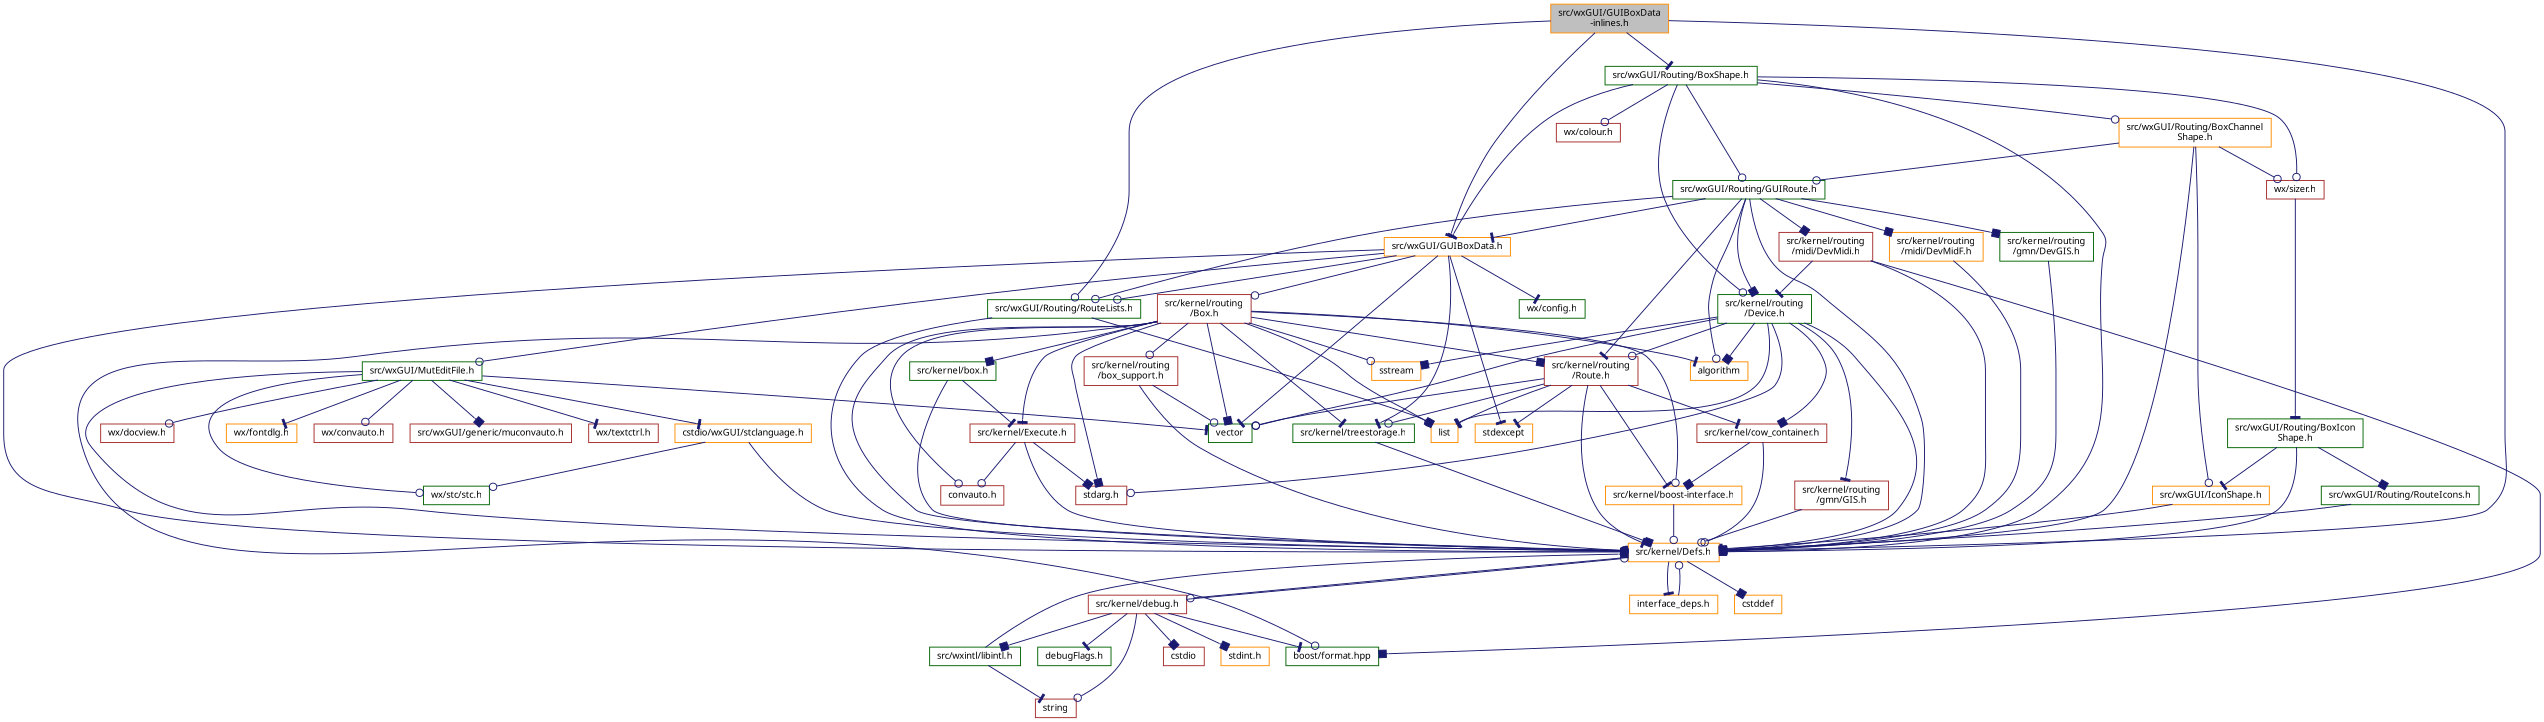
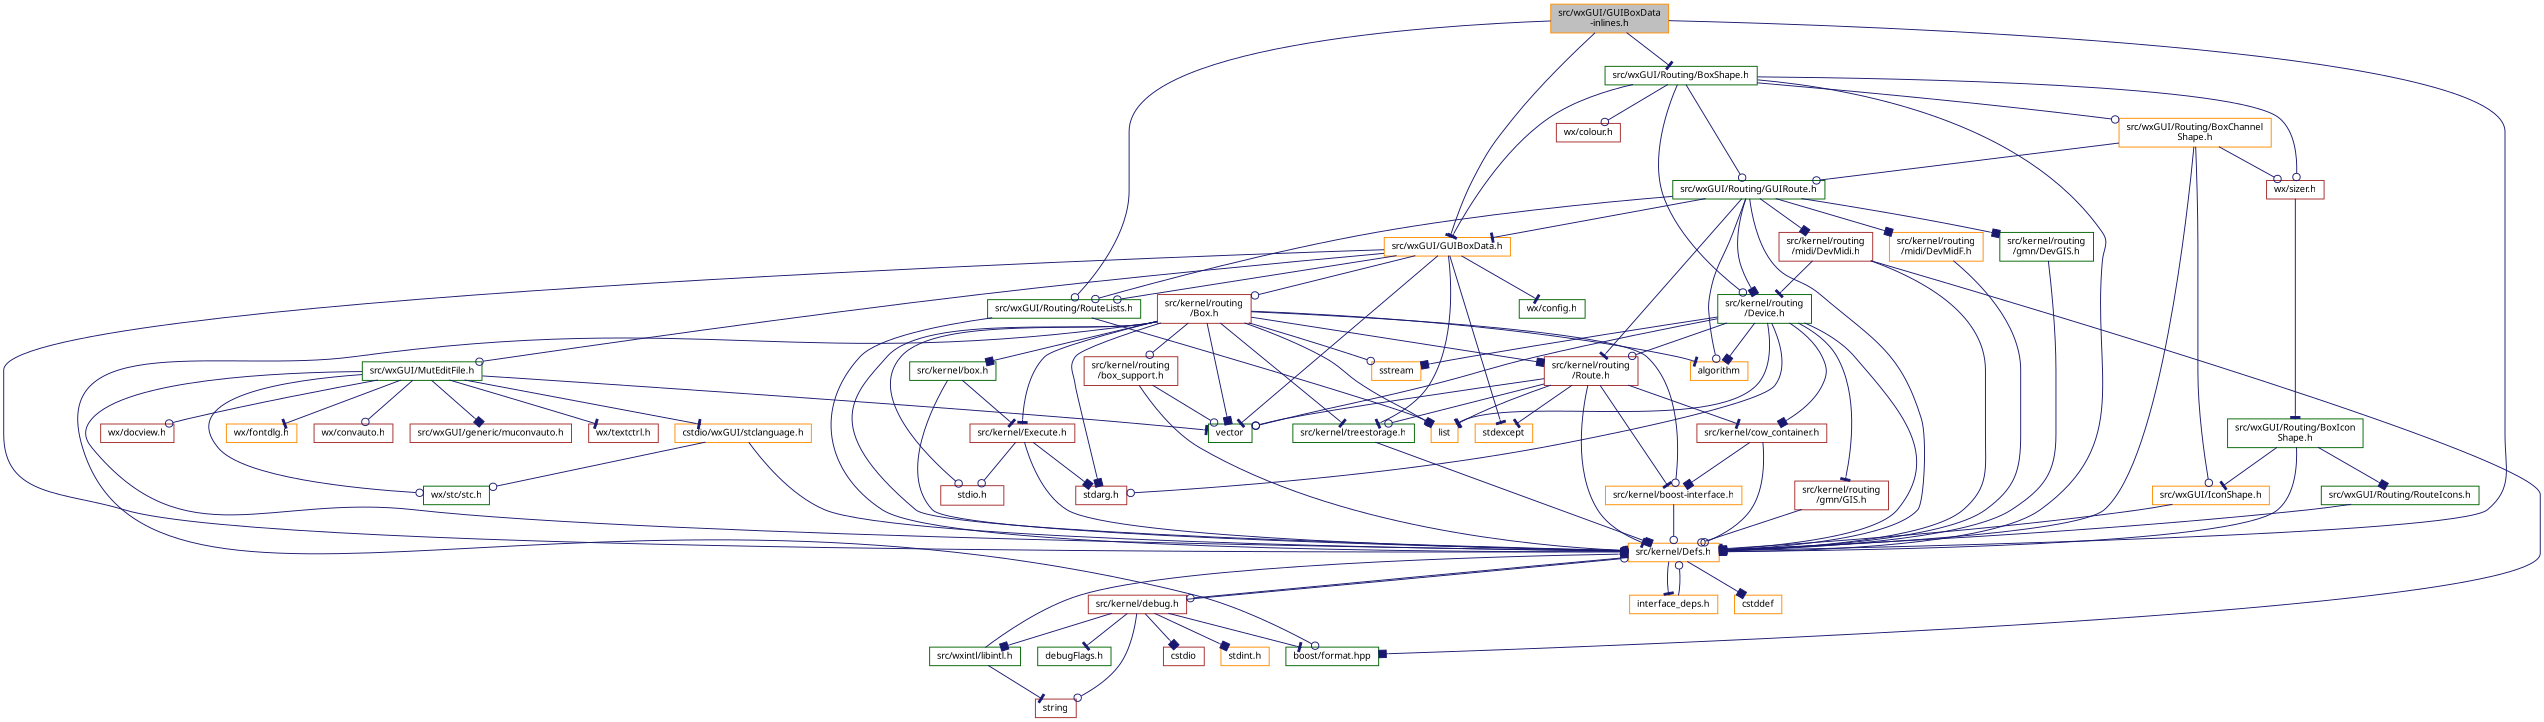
(972, 495) -> (972, 495)
